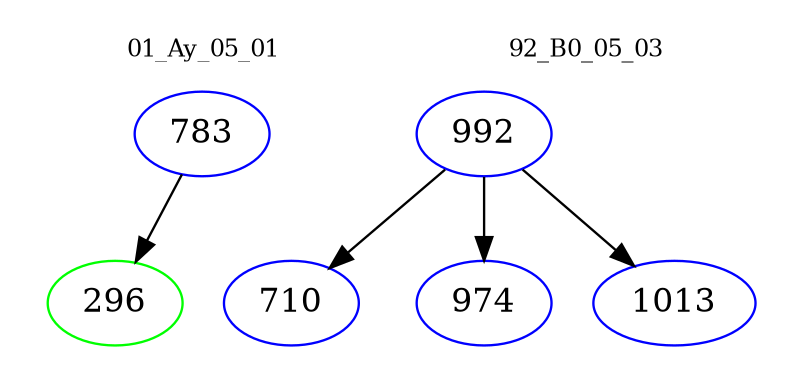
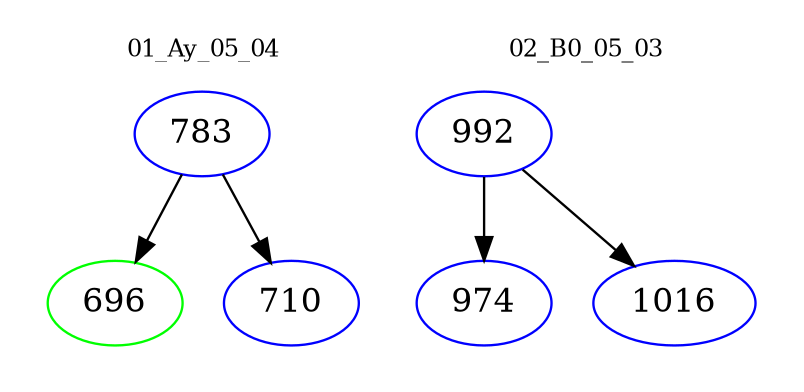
(203, 51) -> (203, 51)
(586, 51) -> (586, 51)
(414, 197) -> (241, 208)
(115, 303) -> (115, 303)
(674, 303) -> (674, 303)
